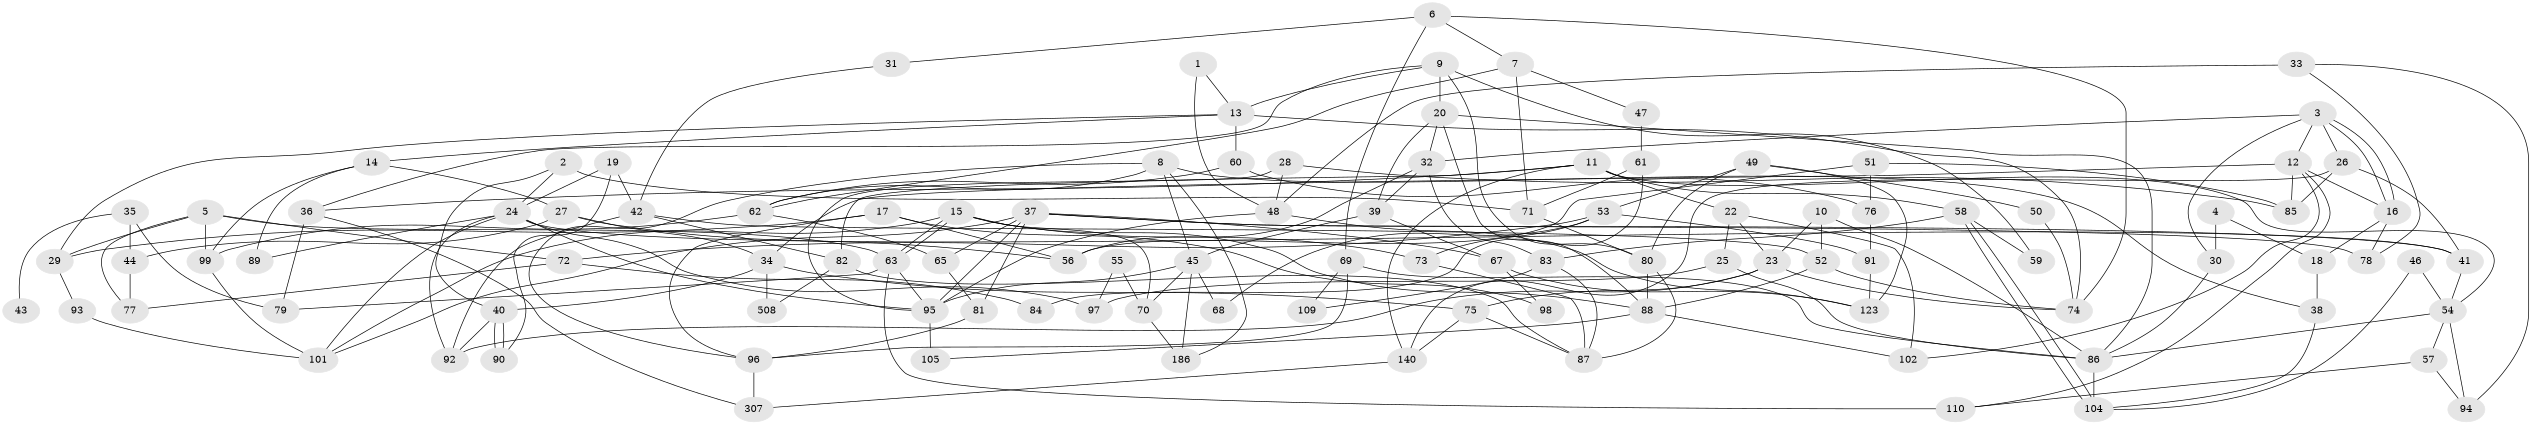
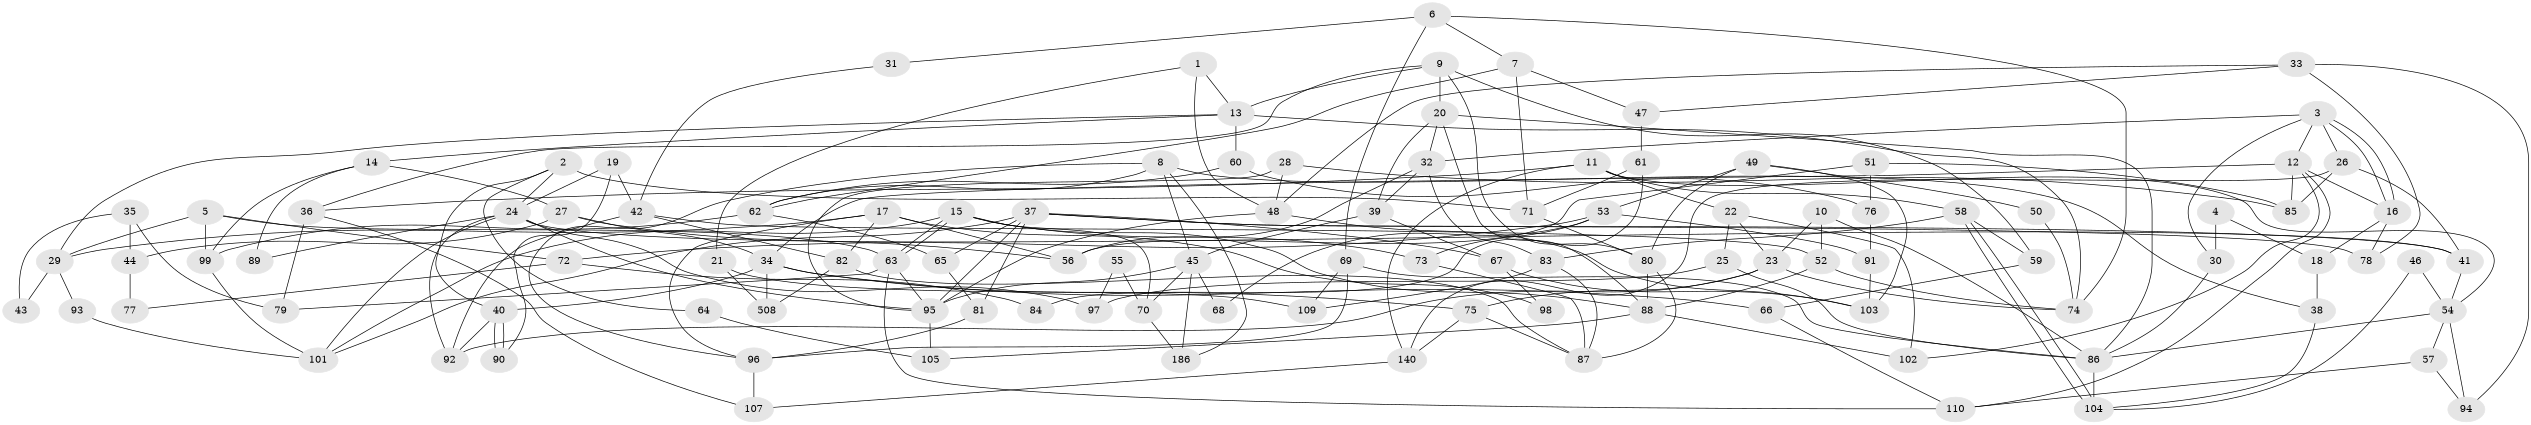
none -> (1969, 89)
(1189, 180) -> (862, 237)
(103, 254) -> none
none -> (718, 262)
none -> (38, 286)
none -> (704, 311)
none -> (1767, 311)
(1869, 311) -> (1869, 311)
(754, 409) -> (754, 409)
